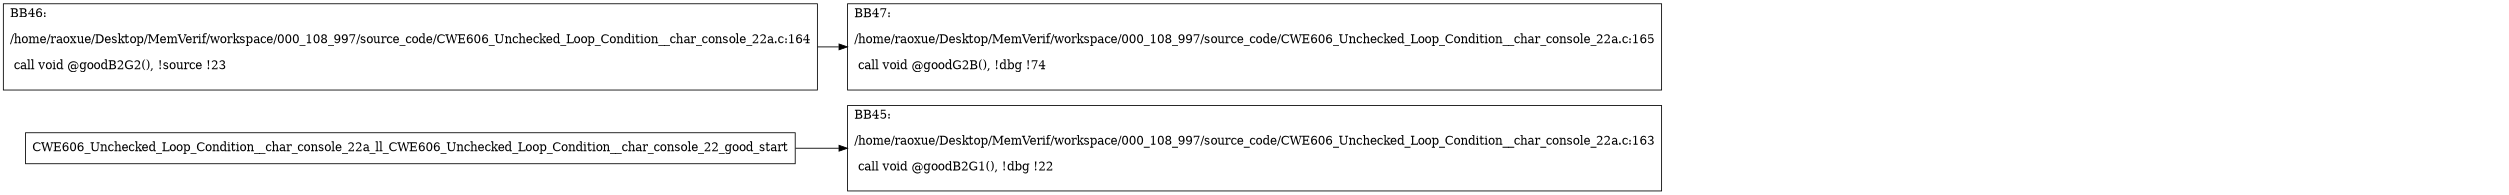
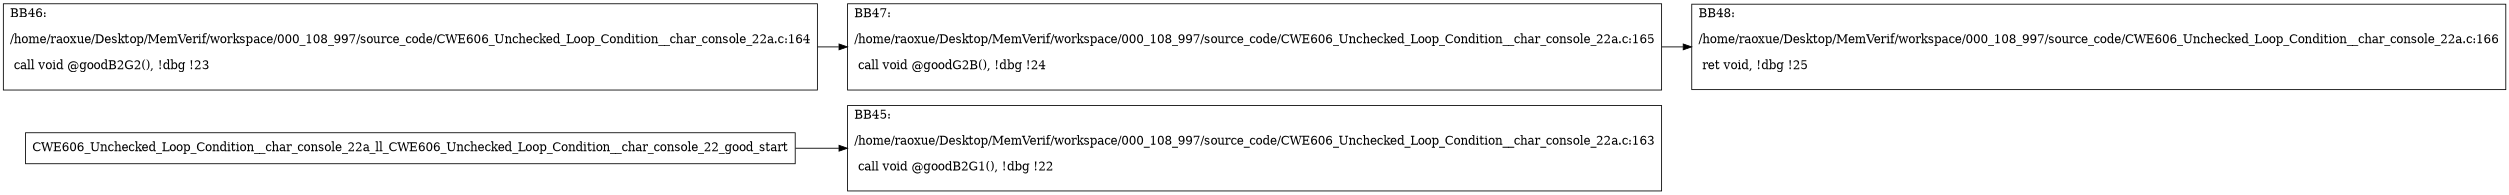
none -> (2099, 47)
(119, 66) -> (110, 66)
(950, 66) -> (950, 66)
